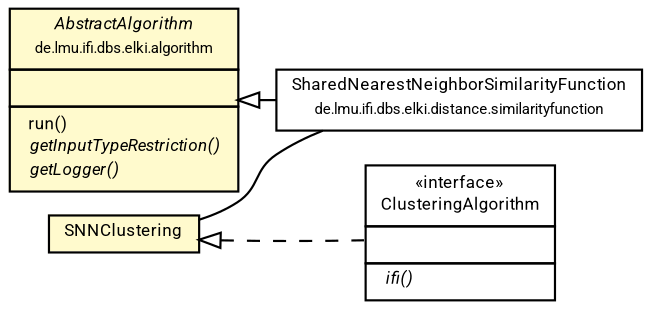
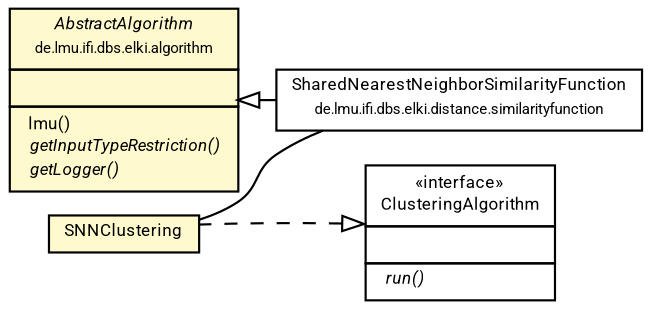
(46, 124) -> (48, 124)
(292, 241) -> (270, 223)
(398, 279) -> (404, 279)
